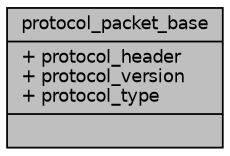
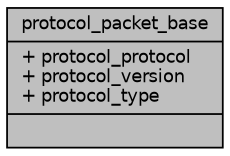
(102, 57) -> (107, 57)
